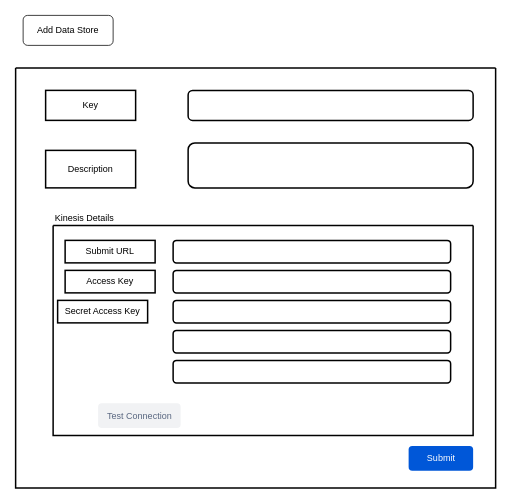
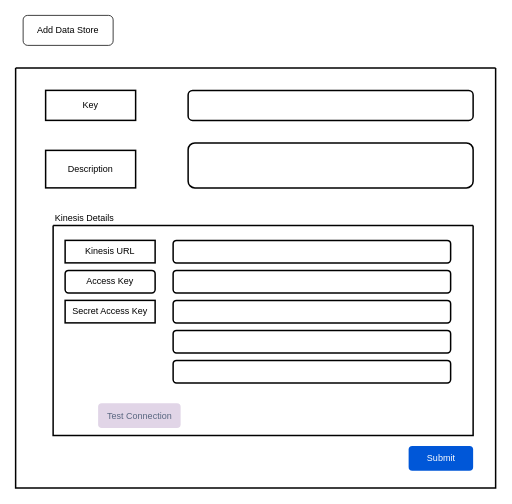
(110, 252) -> (110, 252)
(110, 282) -> (110, 282)
(102, 312) -> (110, 312)
(139, 416) -> (139, 416)
